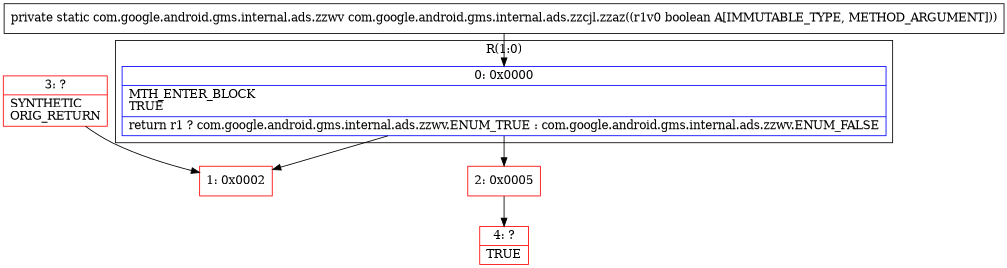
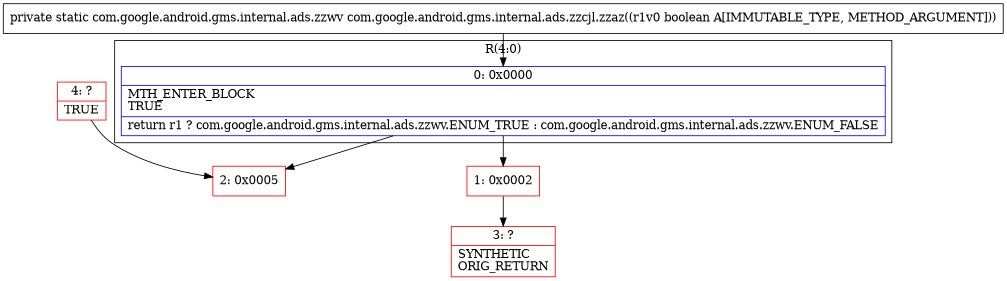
(504, 50) -> (503, 50)
(136, 153) -> (503, 207)
(504, 207) -> (142, 159)
